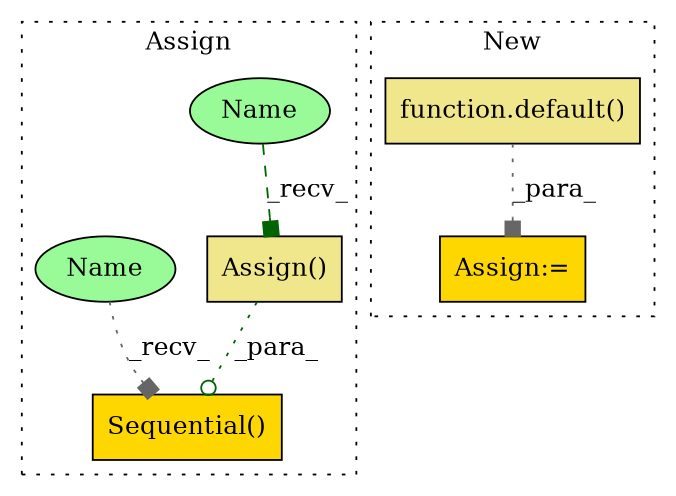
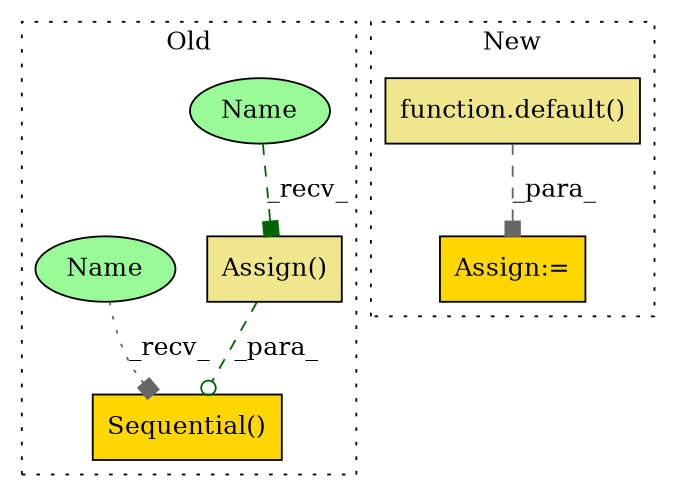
(189, 43) -> (189, 43)
(513, 181) -> (513, 181)
(235, 342) -> (235, 342)
